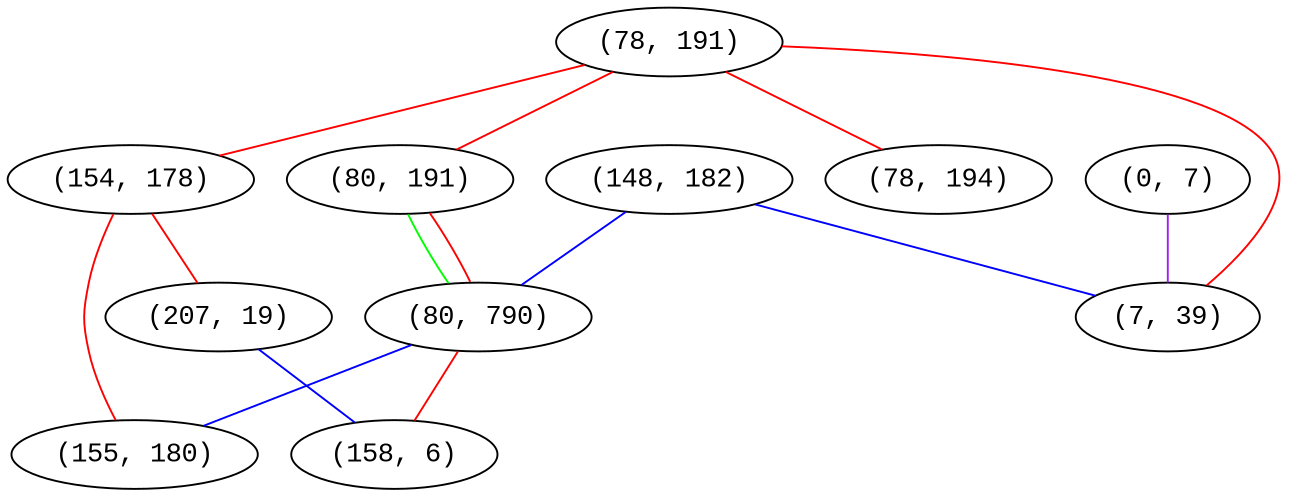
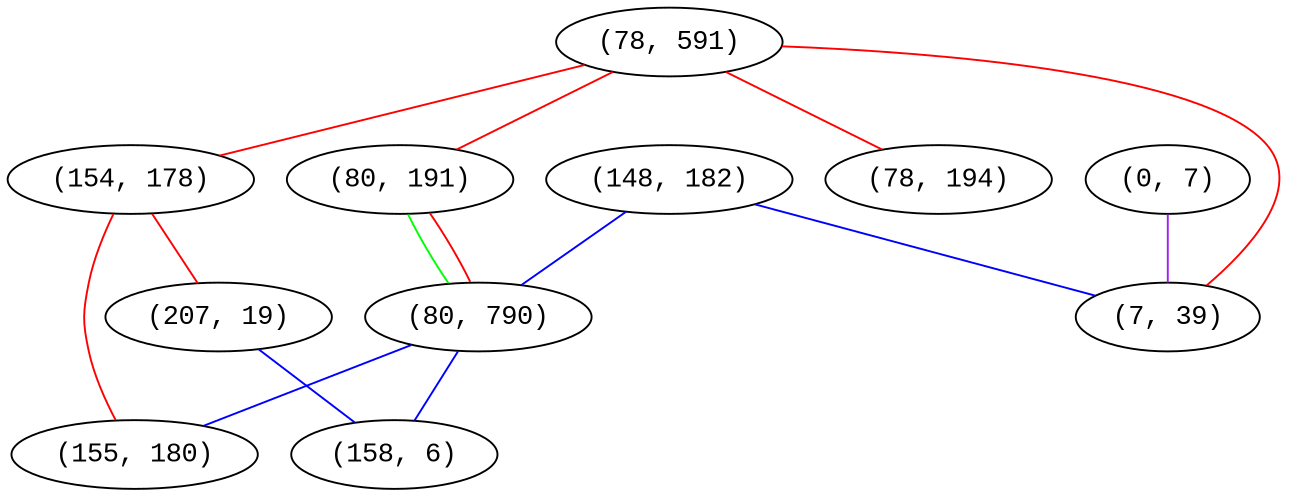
(669, 42) -> (669, 42)
(436, 386) -> (436, 386)
